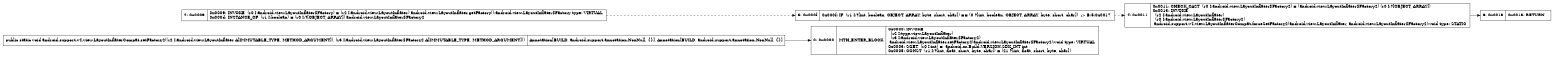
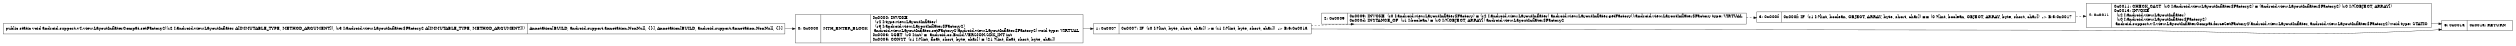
none -> (1202, 29)
